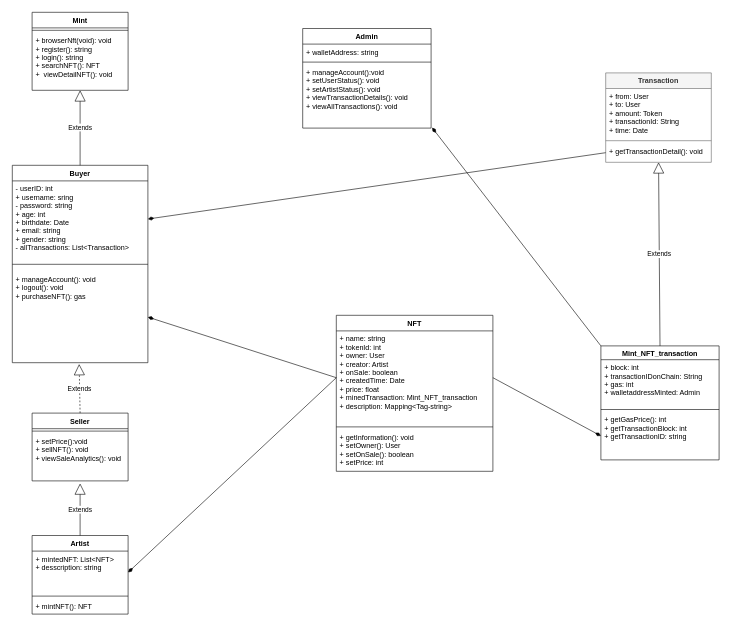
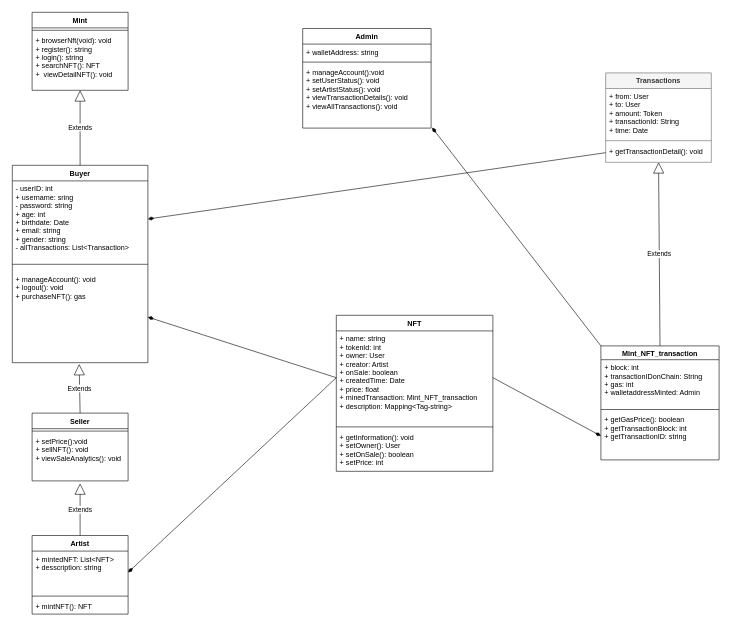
(658, 81) -> (658, 81)
(80, 403) -> (80, 403)
(640, 420) -> (648, 420)
